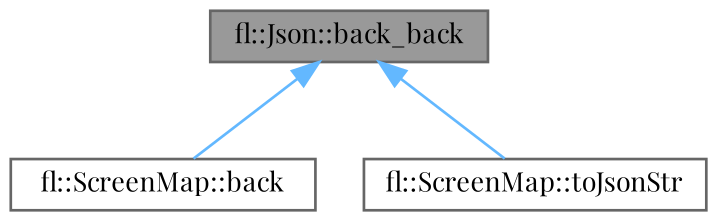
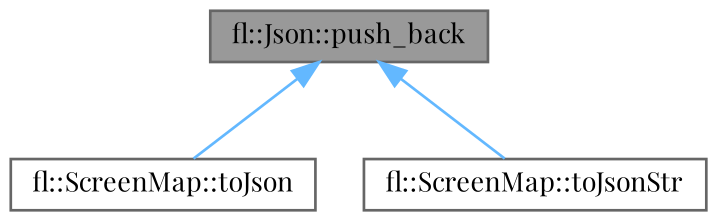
(349, 36) -> (349, 36)
(163, 185) -> (163, 185)
